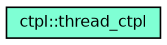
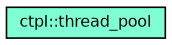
(83, 23) -> (86, 23)
